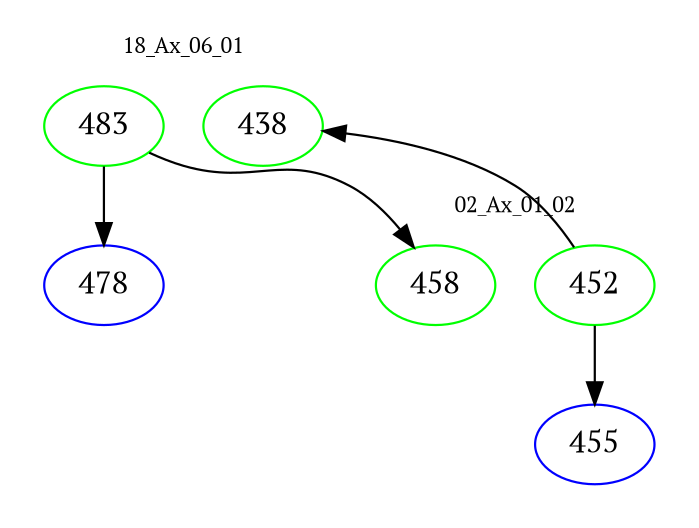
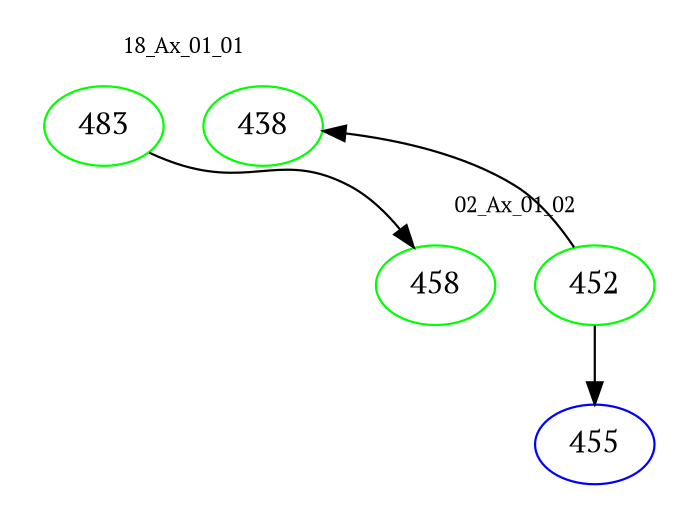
(184, 48) -> (184, 48)
(104, 285) -> none
